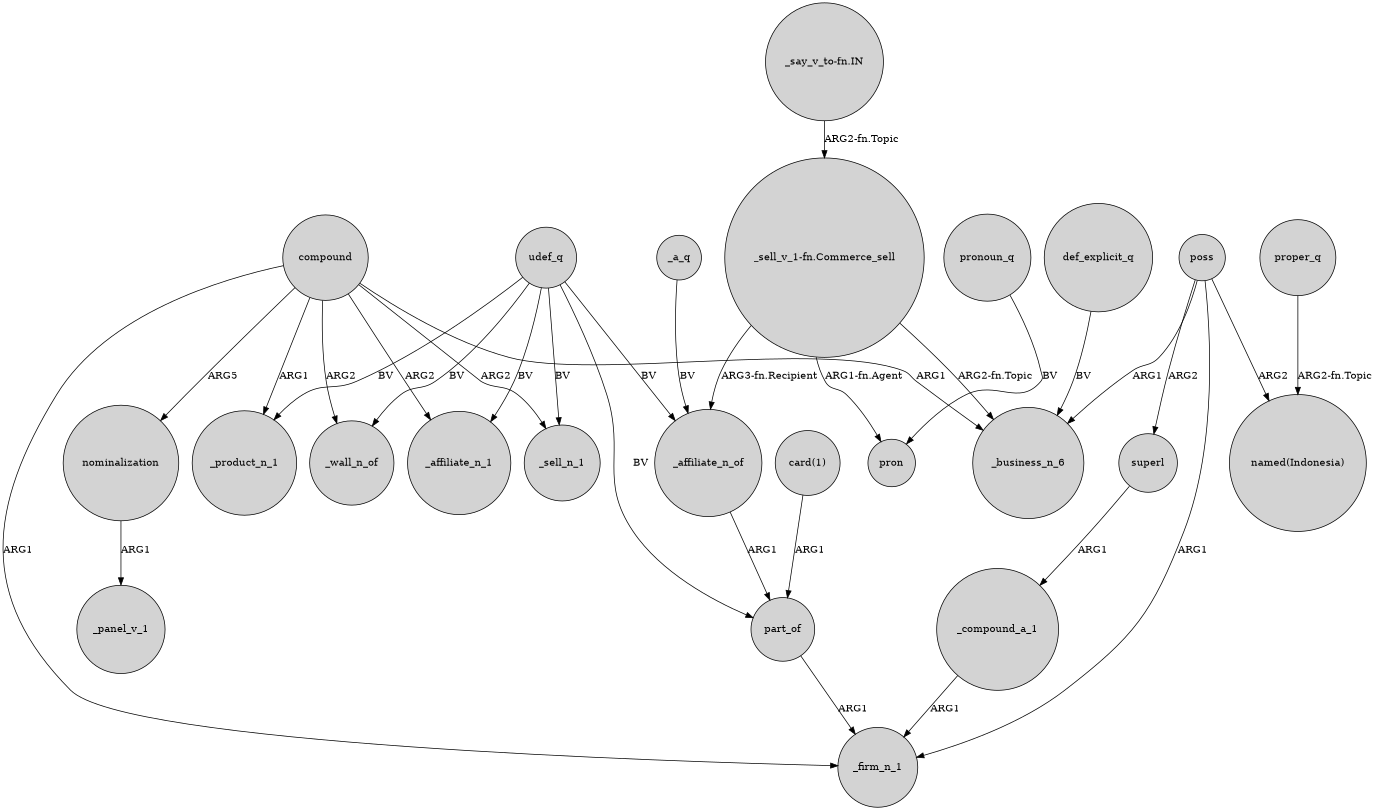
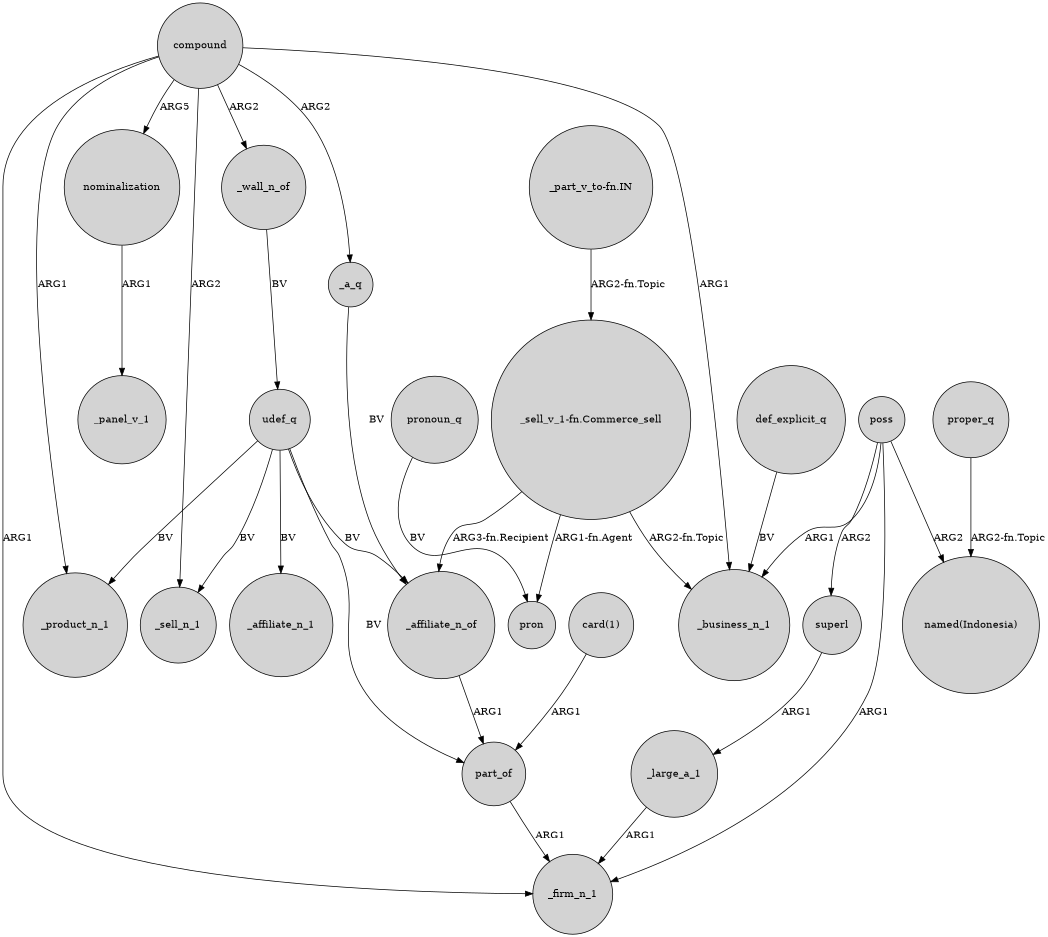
(825, 62) -> (591, 187)
(387, 354) -> (322, 142)
(464, 358) -> (272, 306)
(1028, 463) -> (734, 625)
(998, 629) -> (674, 774)
